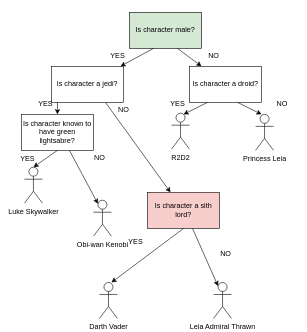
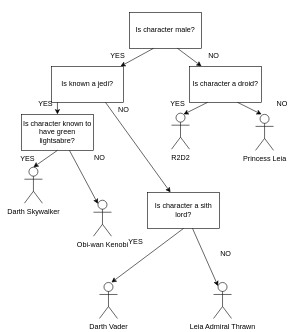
(165, 30) -> (165, 30)
(87, 84) -> (87, 84)
(183, 210) -> (183, 210)
(34, 212) -> (34, 212)
